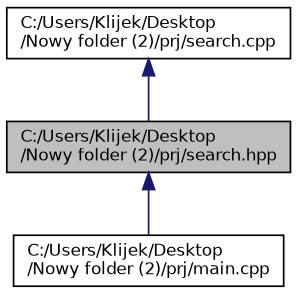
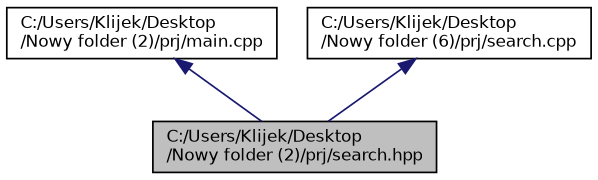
(149, 33) -> (449, 33)
(149, 213) -> (225, 95)
